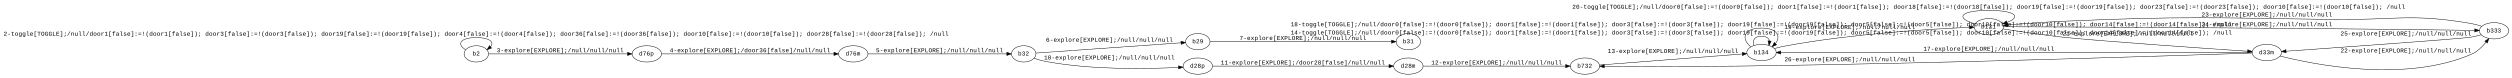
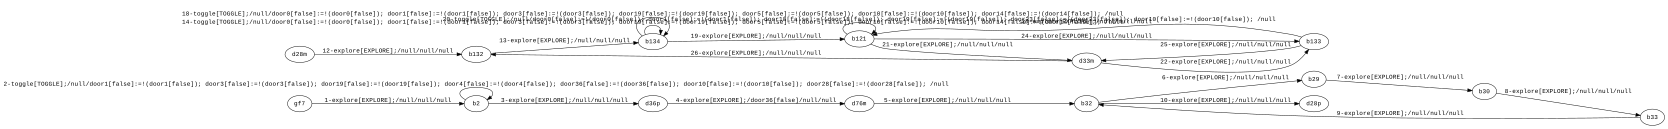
(2494, 31) -> (1314, 42)
(1408, 42) -> (1484, 91)
(2016, 53) -> none
(647, 54) -> (653, 104)
(1301, 66) -> none
(1585, 66) -> (476, 54)
none -> (300, 104)
none -> (1652, 117)
